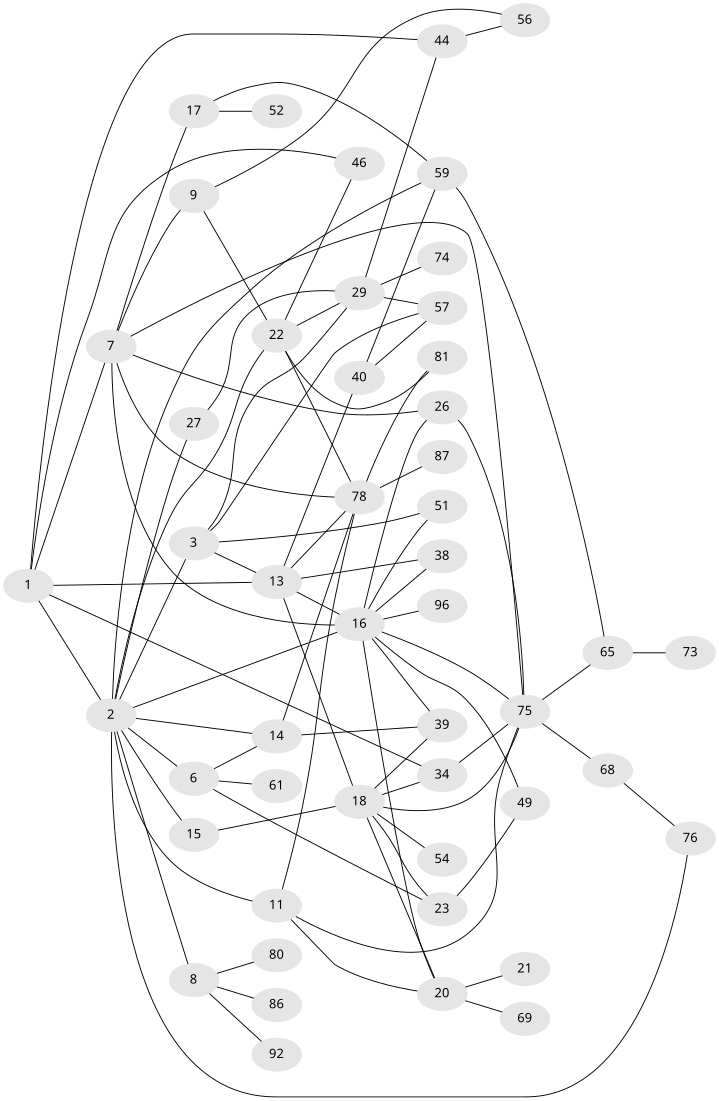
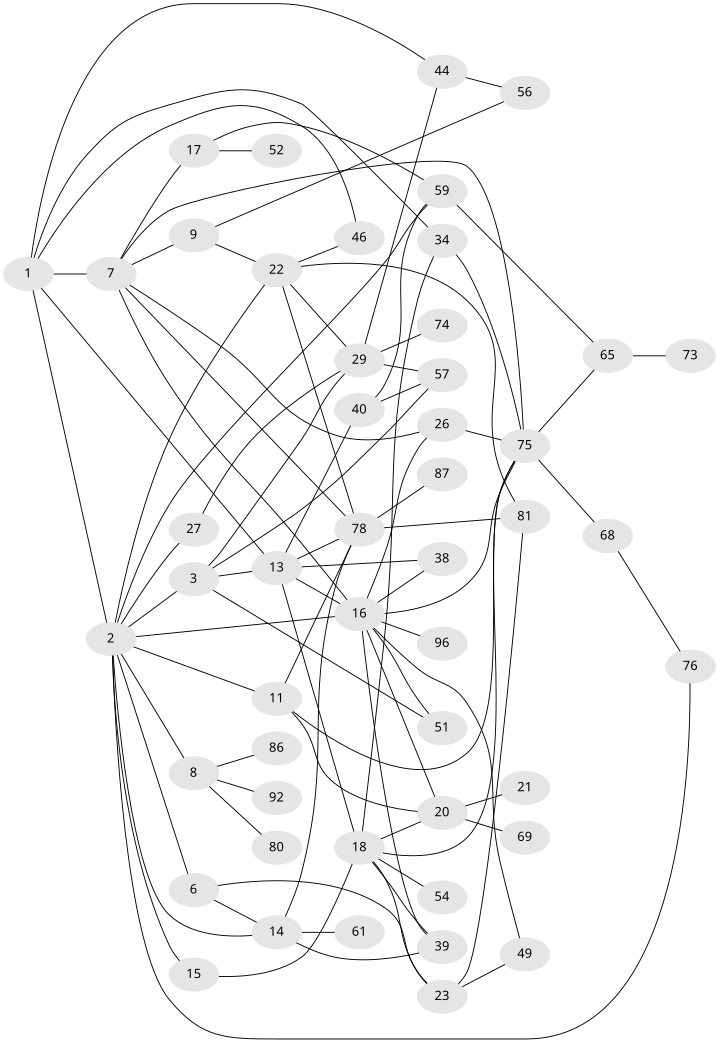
none -> (500, 761)
(235, 782) -> (313, 932)
